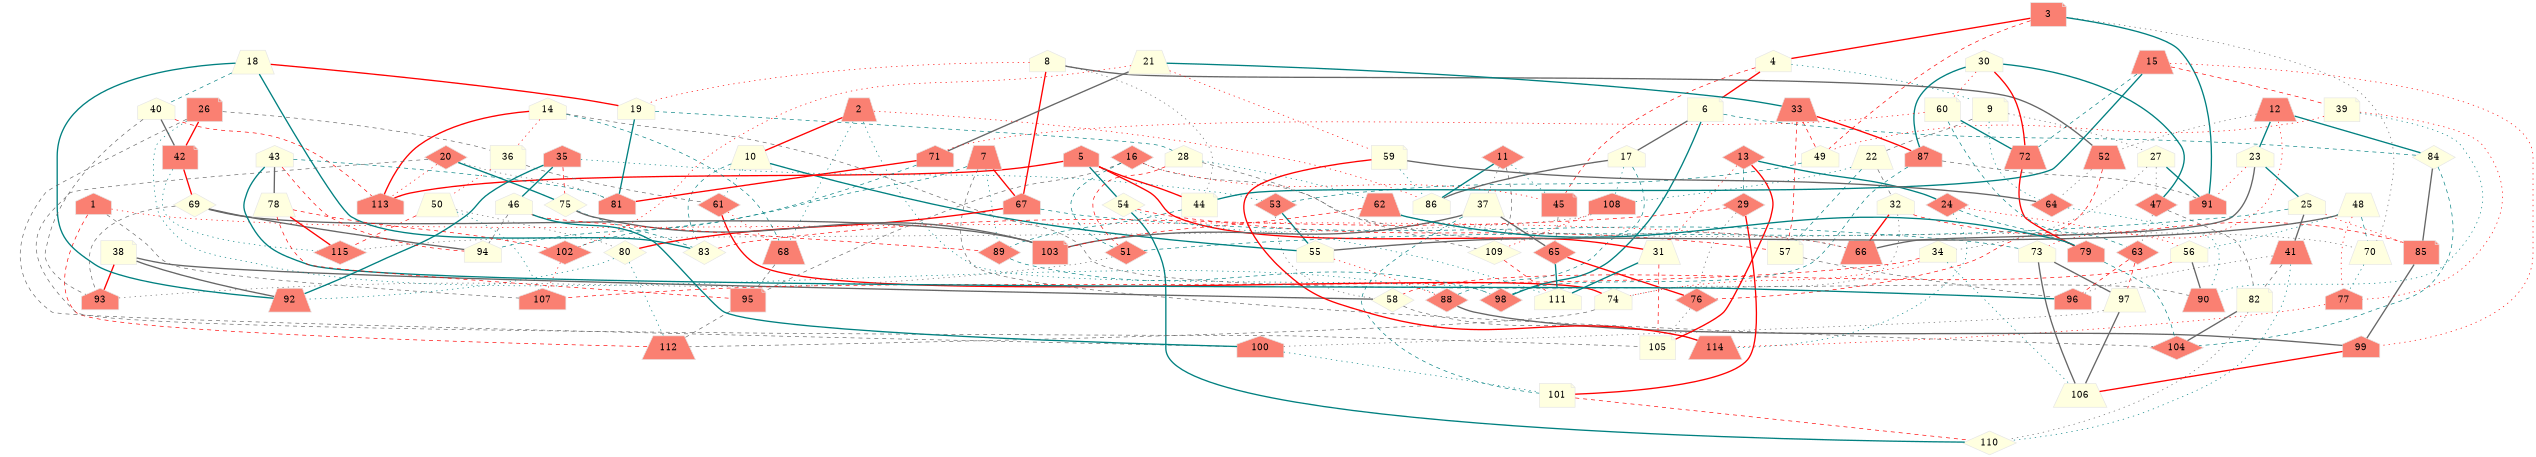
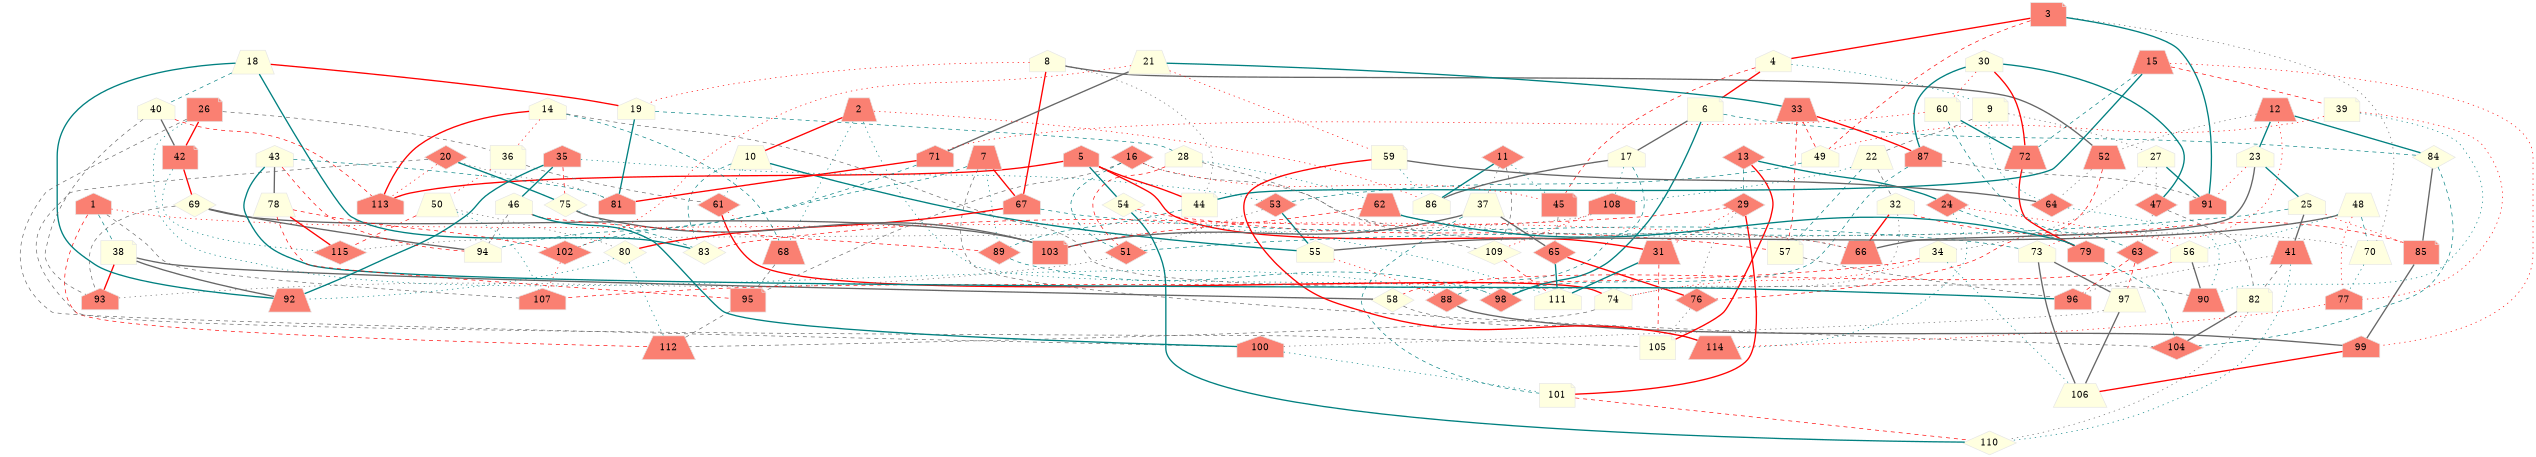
(1703, 203) -> (1712, 223)
none -> (104, 225)
(1659, 253) -> (1659, 253)
(1295, 269) -> (1201, 229)
